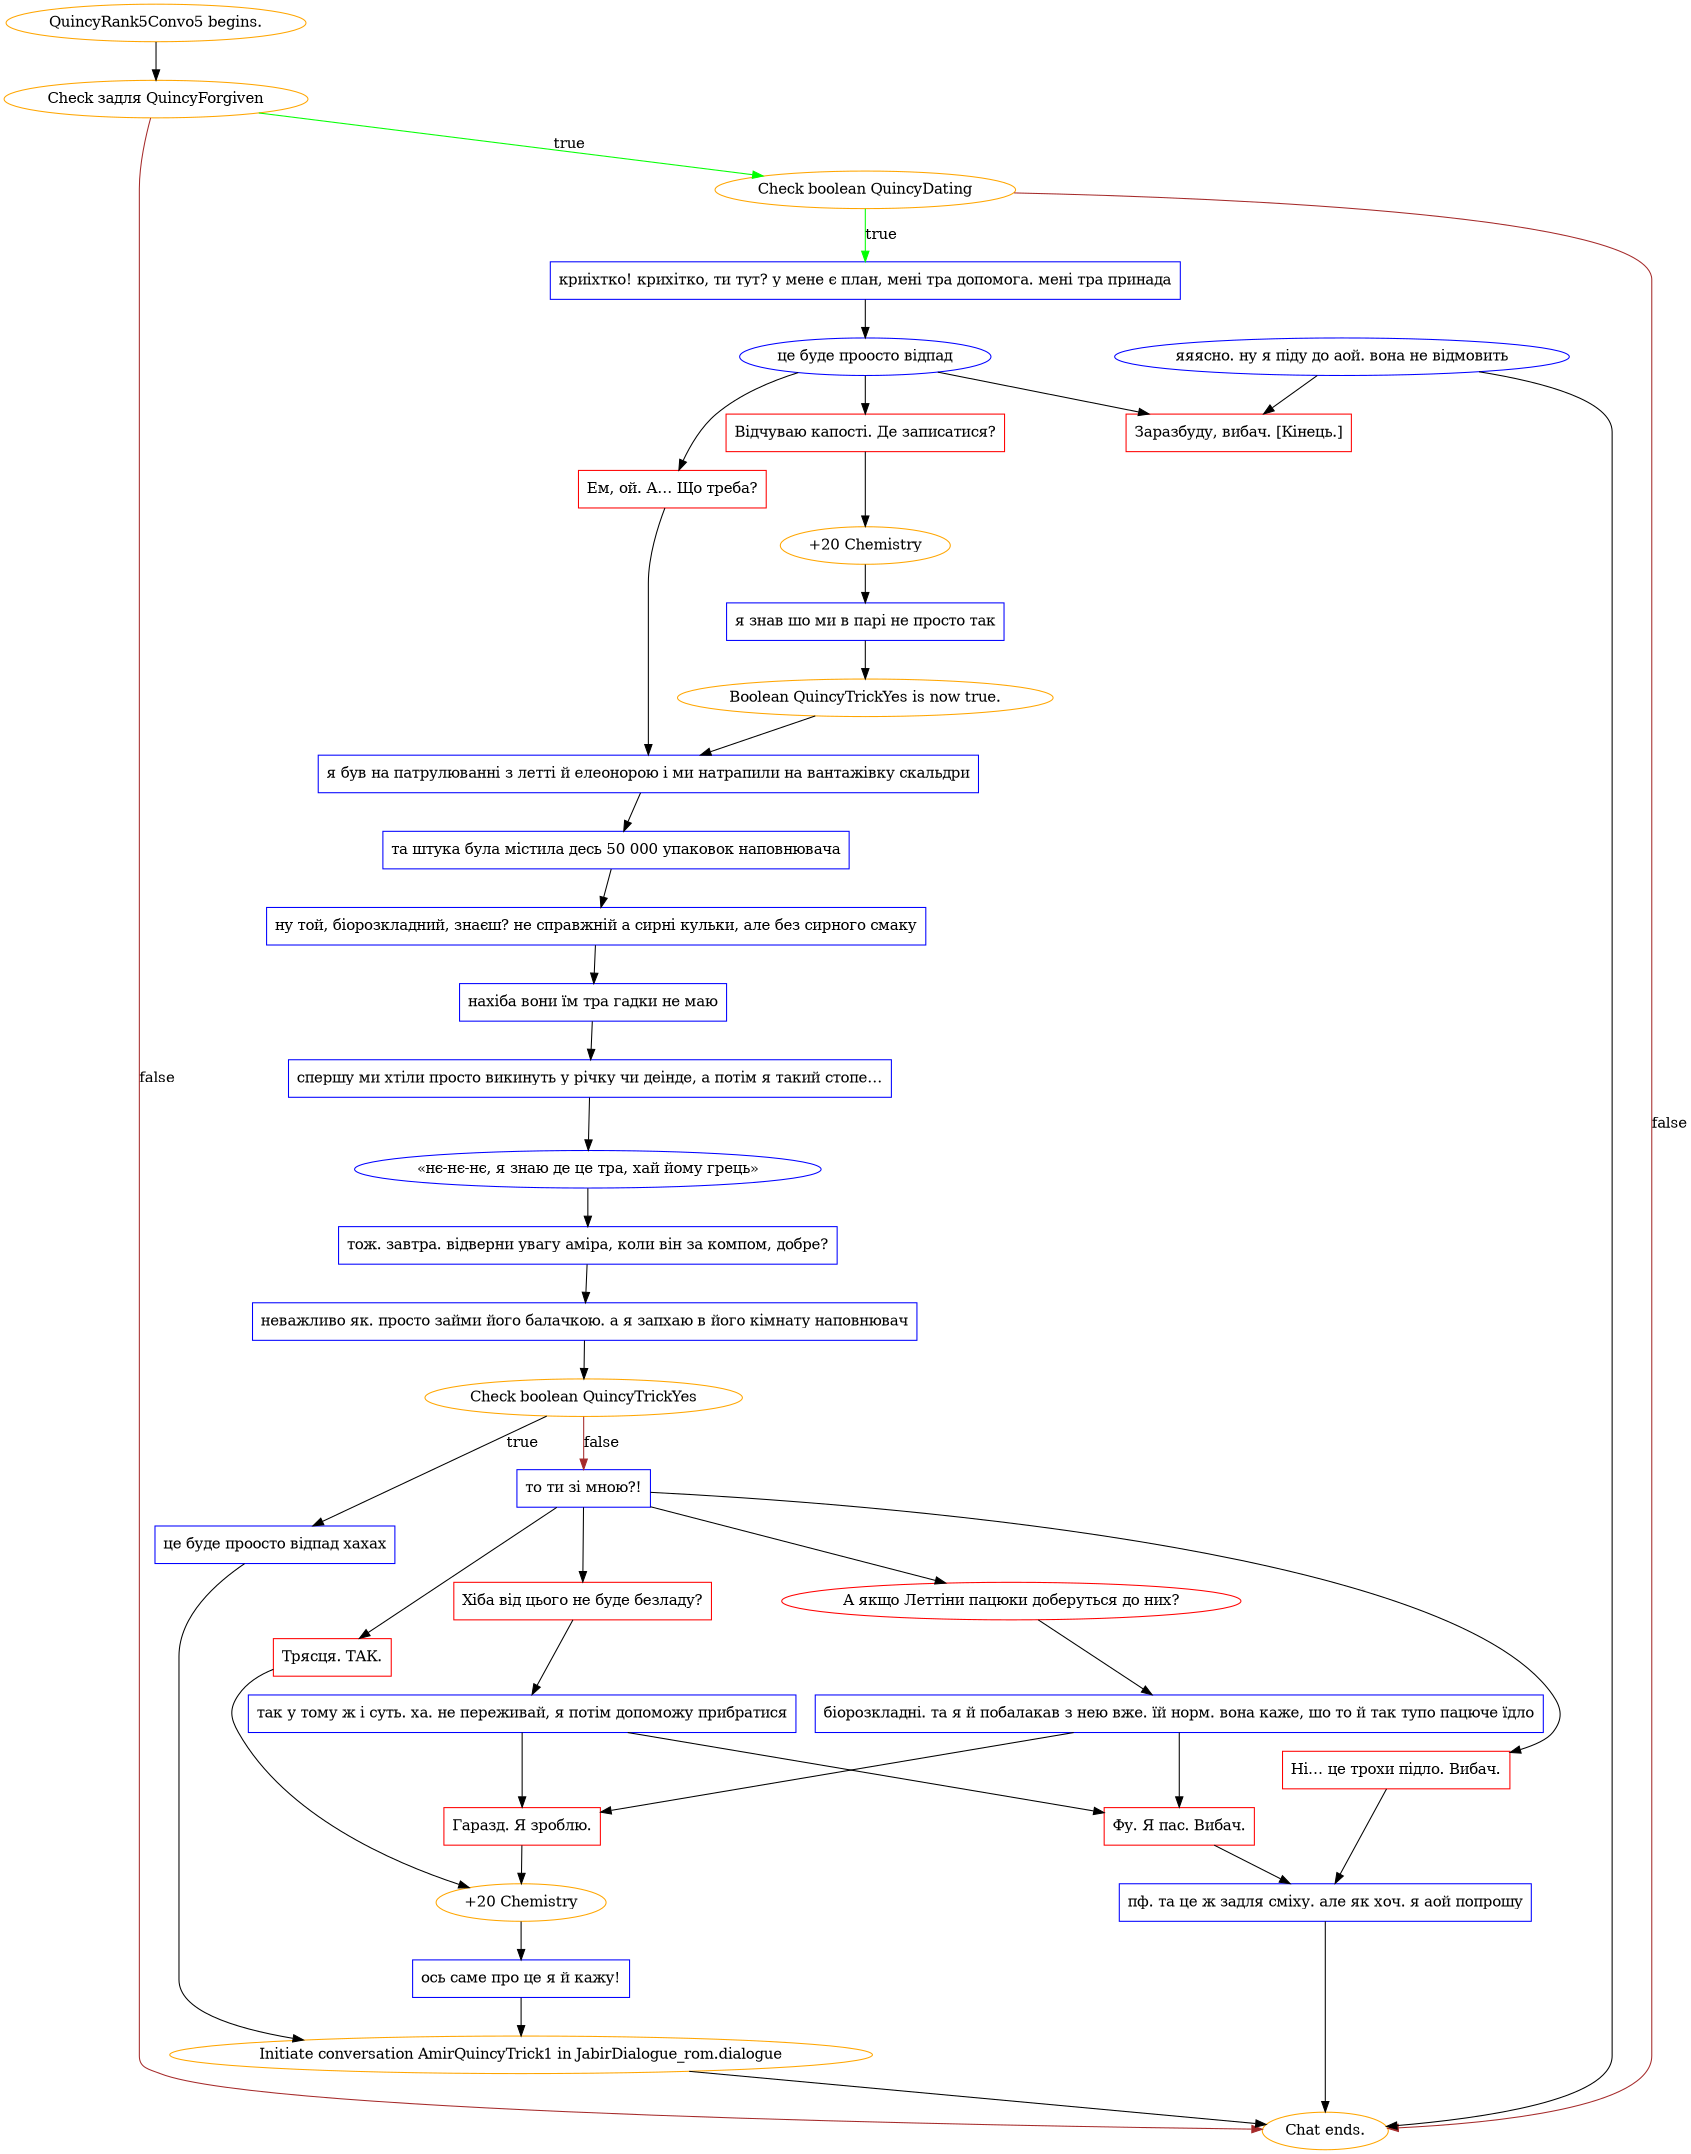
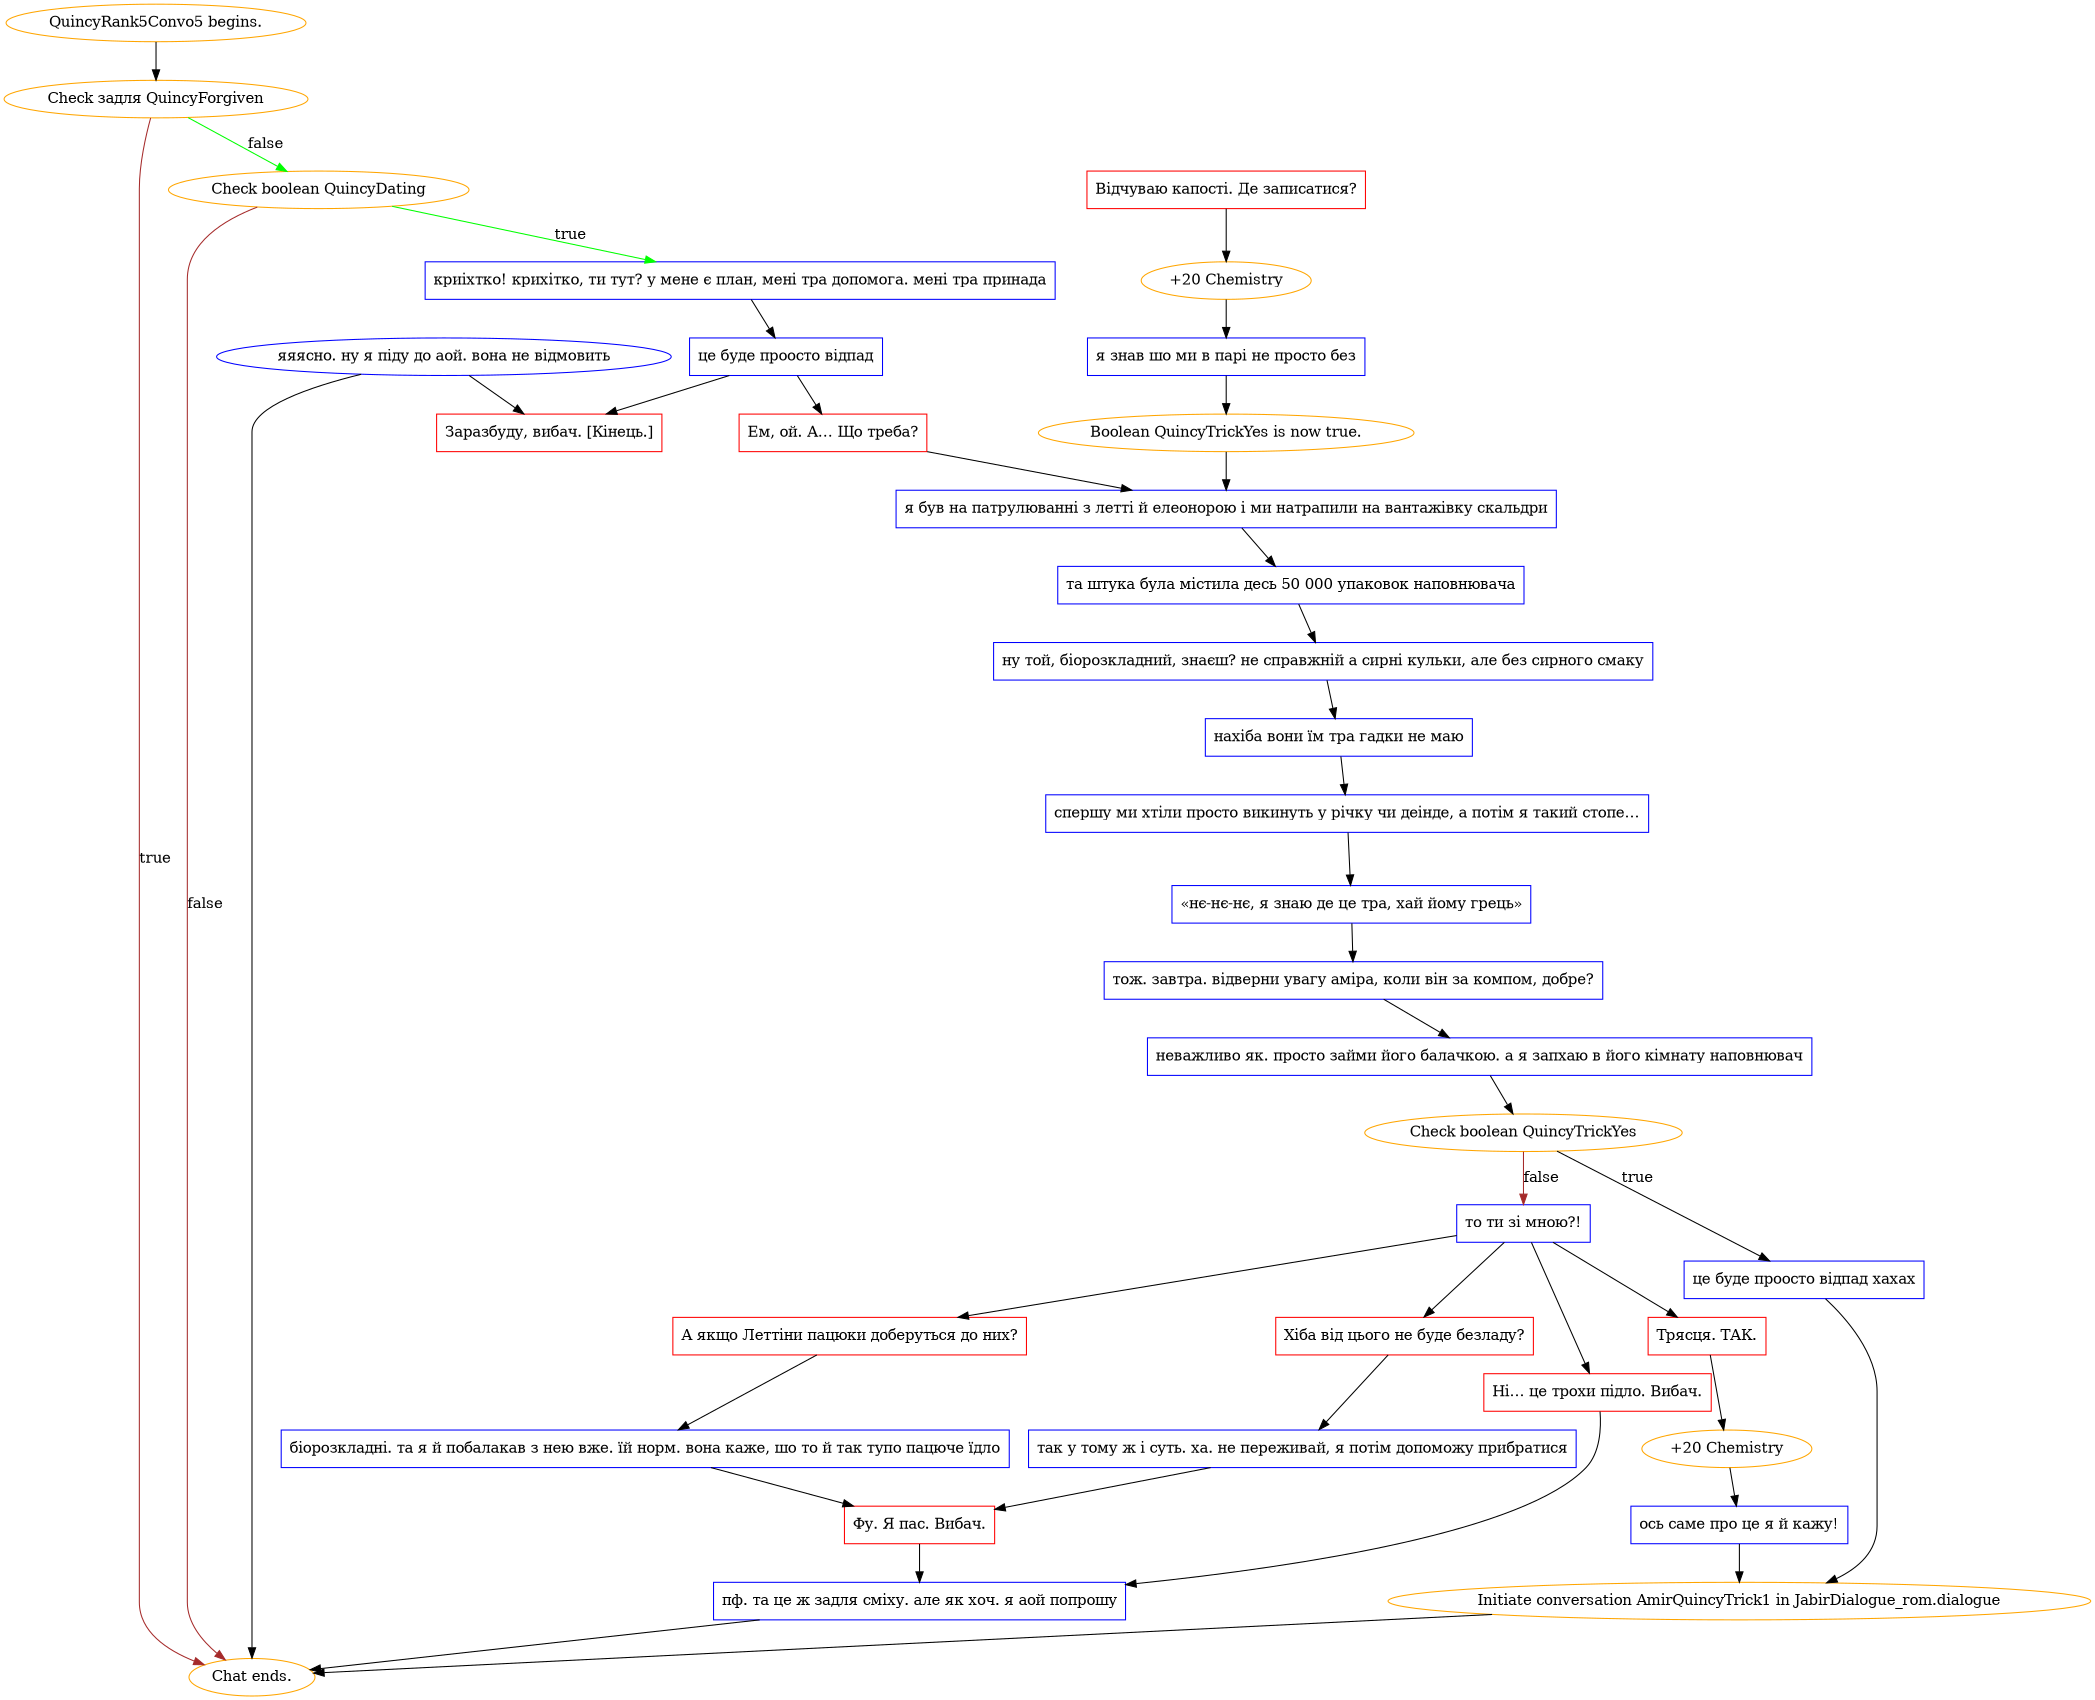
(570, 144) -> (266, 144)
(865, 357) -> (786, 357)
(865, 390) -> none
(865, 622) -> (1226, 357)
(157, 1079) -> (156, 859)
(588, 1169) -> (1351, 904)
(1011, 1601) -> (850, 1336)
(522, 1826) -> none
